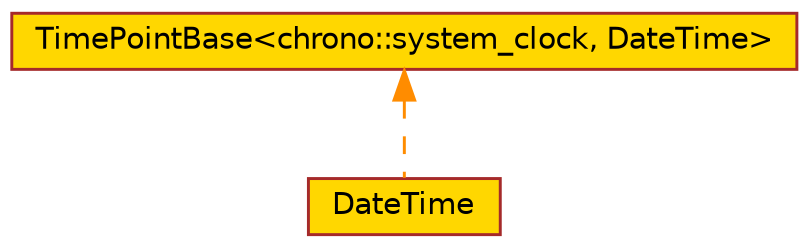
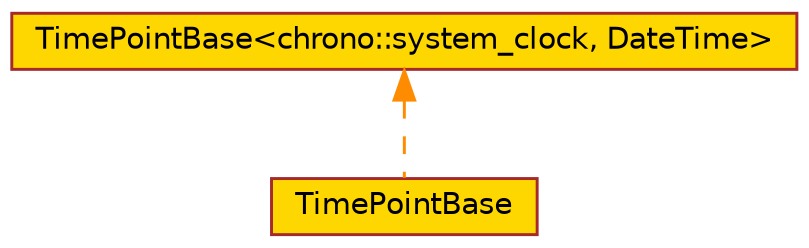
(404, 207) -> (404, 207)
